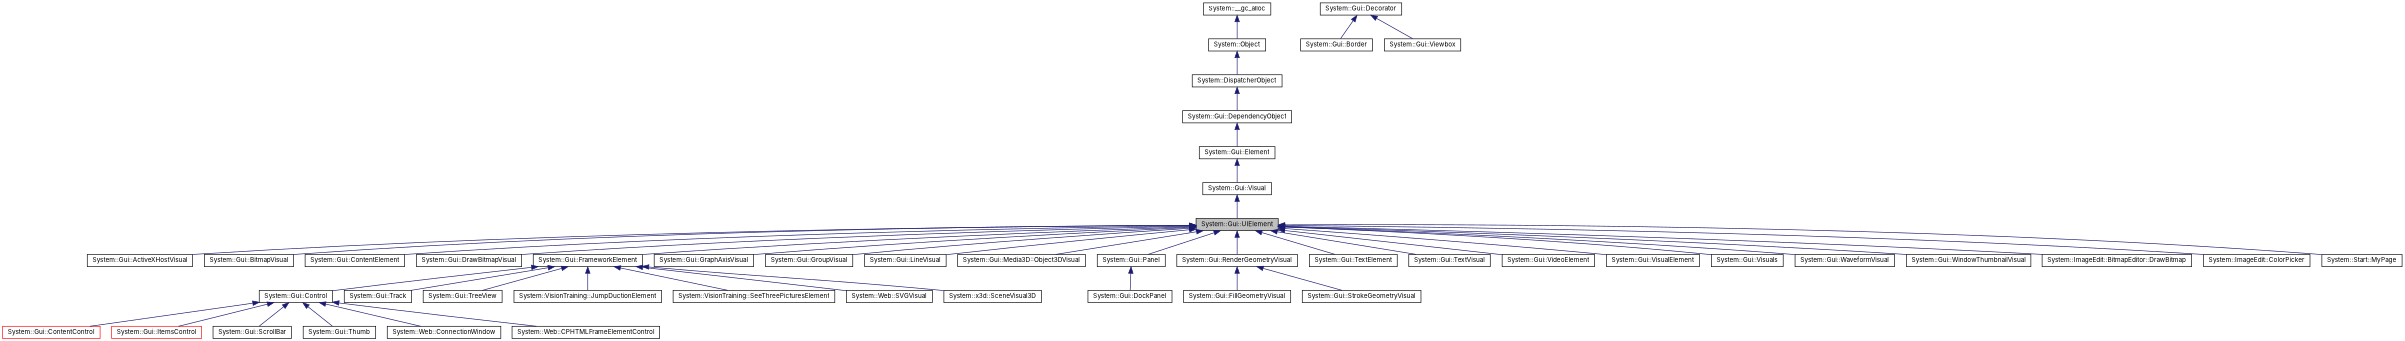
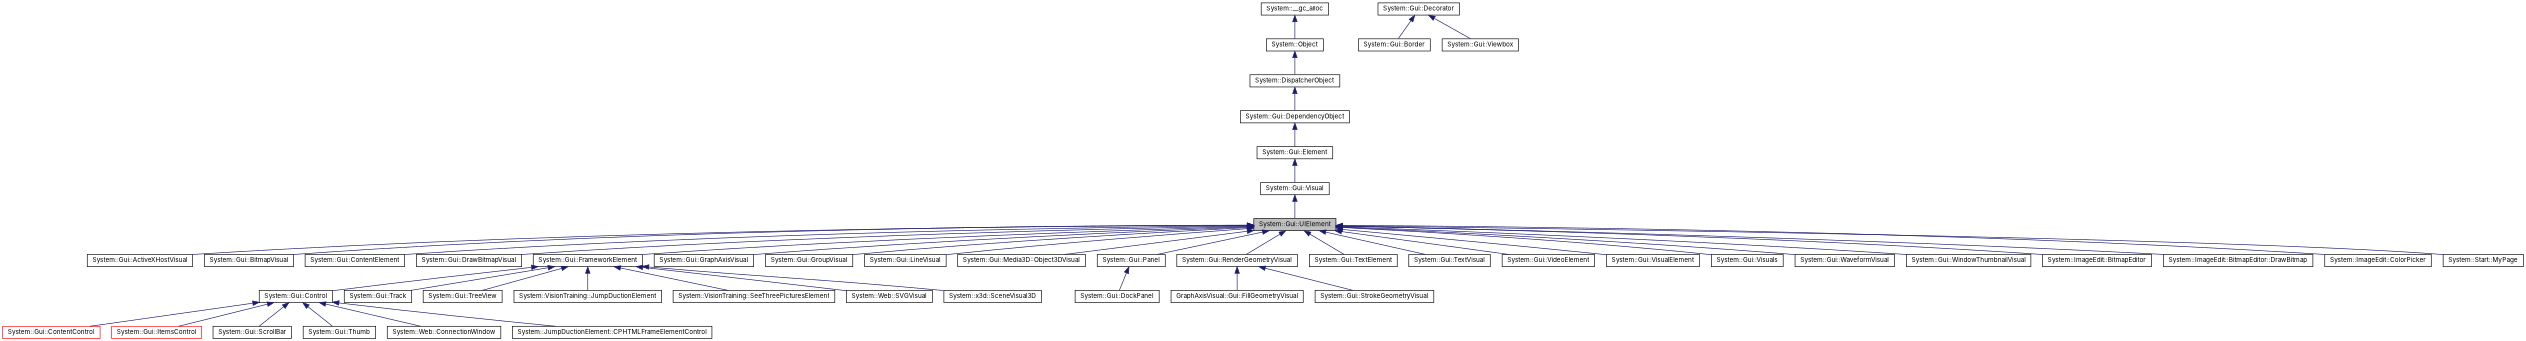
none -> (2097, 261)
(1237, 296) -> (1237, 296)
(586, 332) -> (612, 332)
